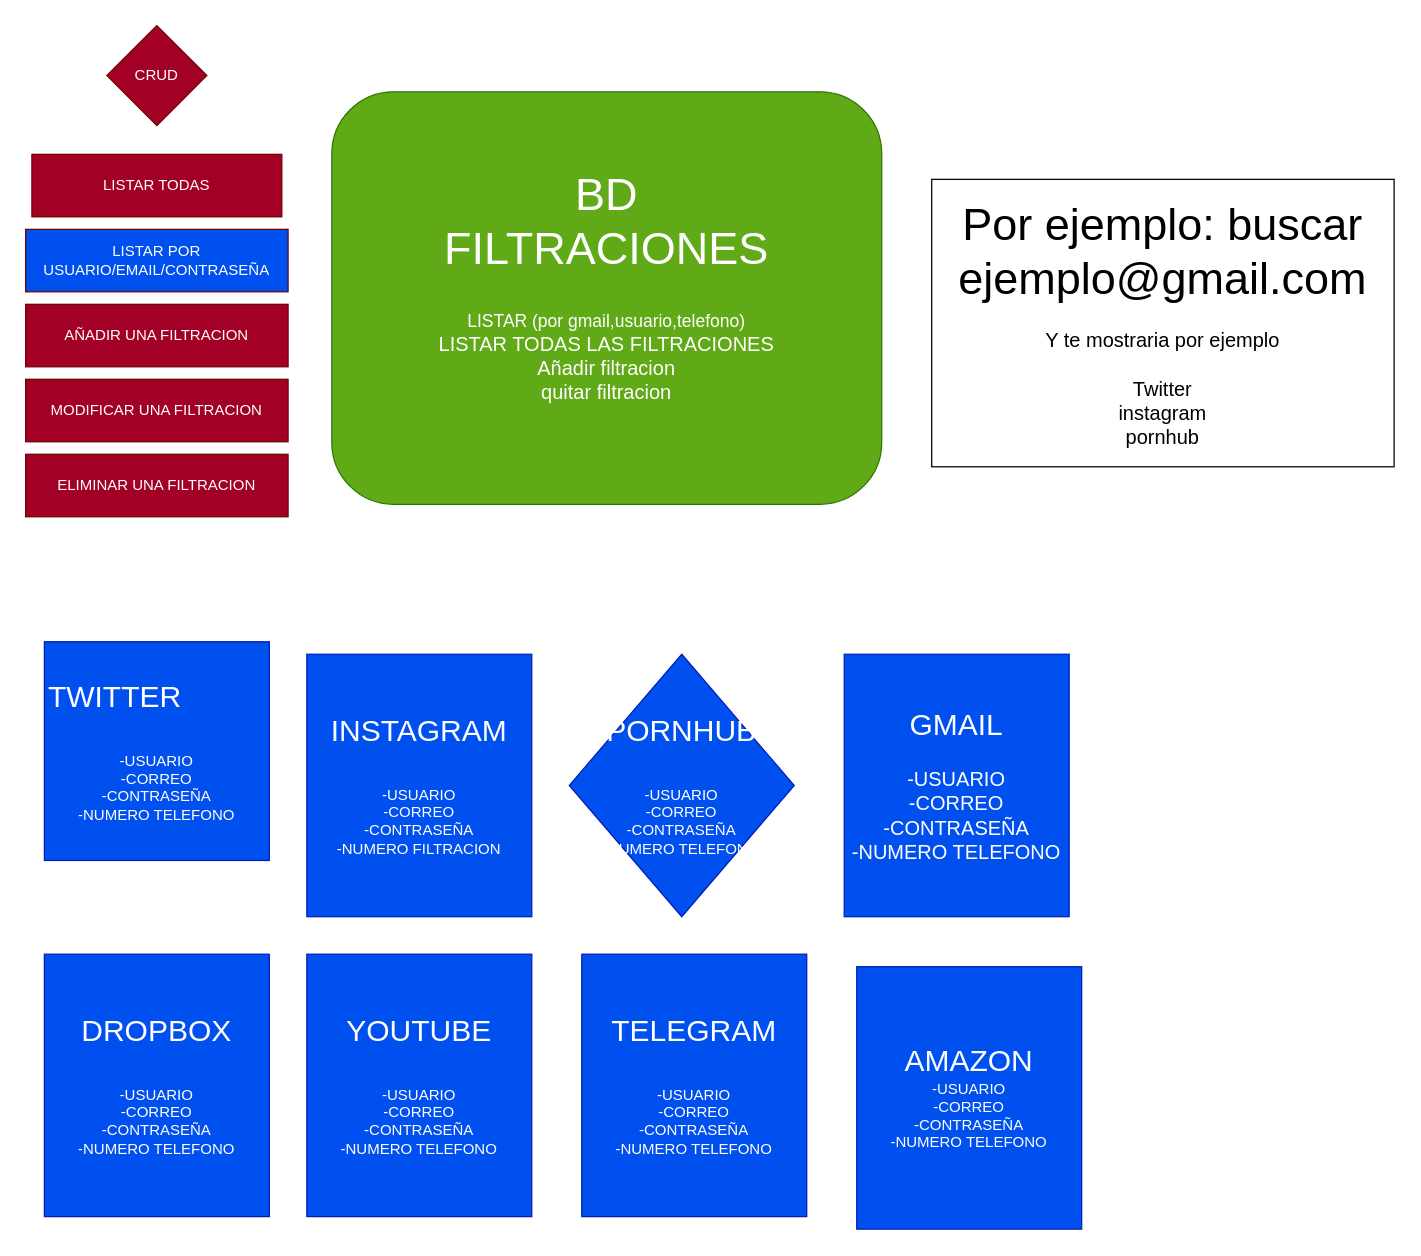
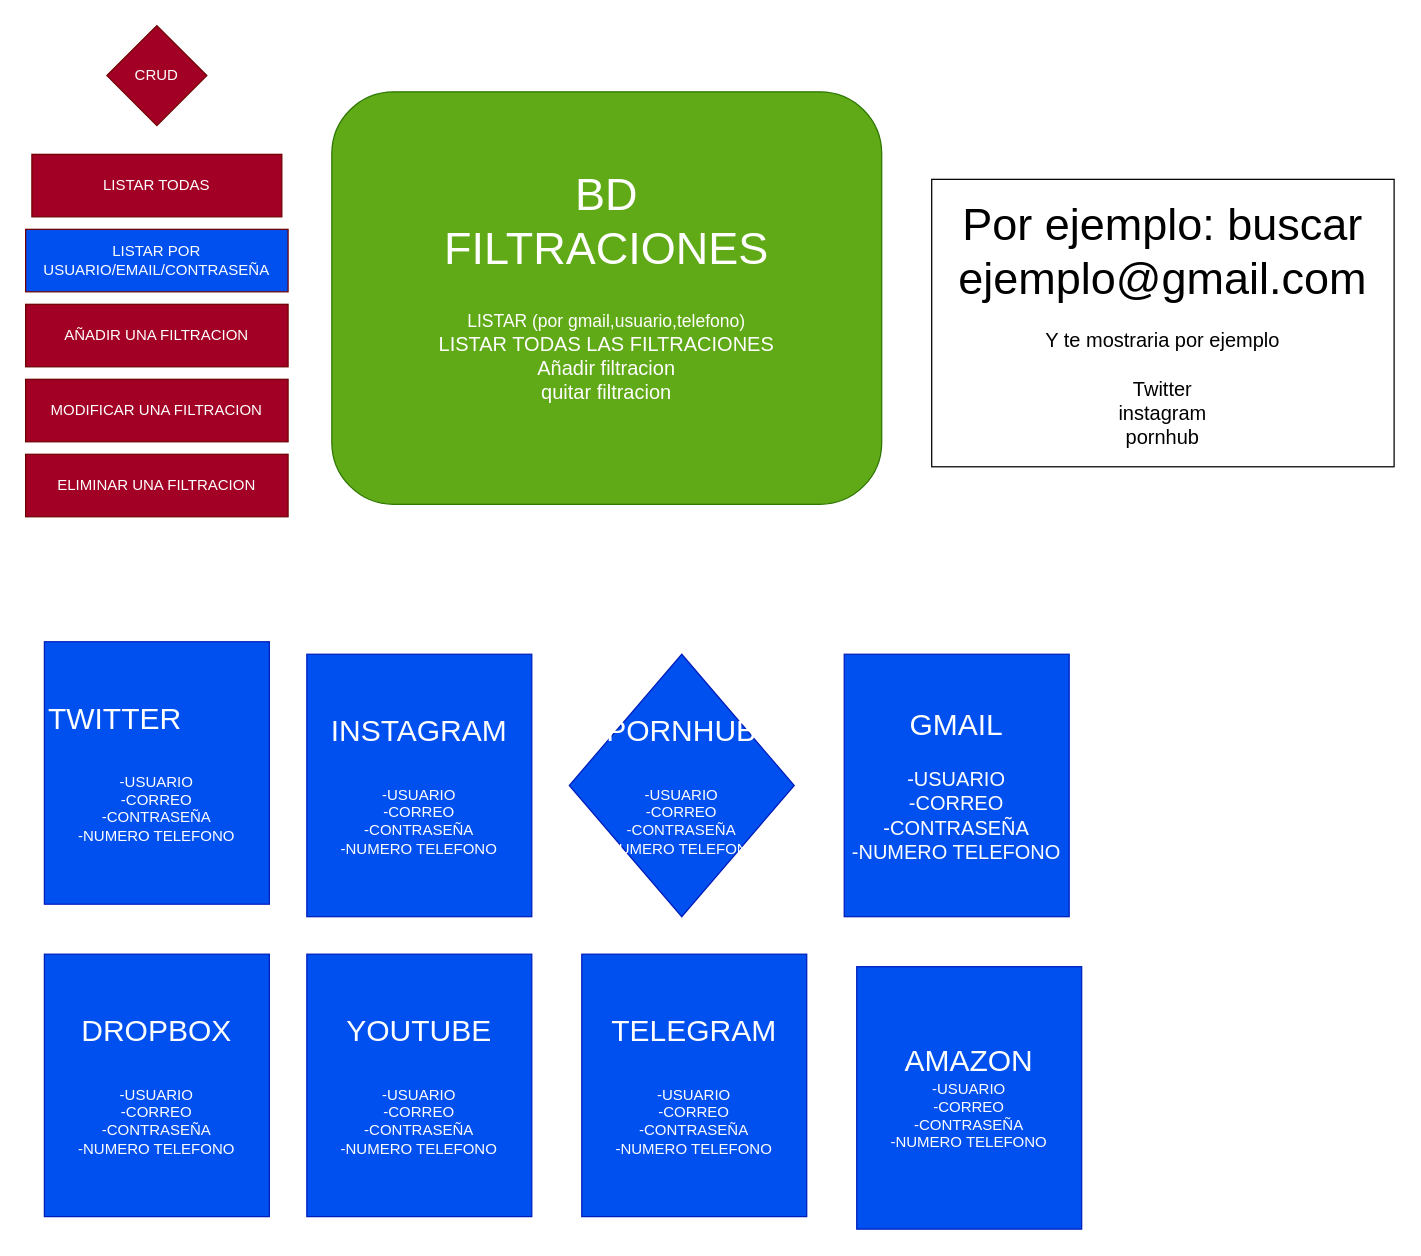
(157, 751) -> (157, 773)
(419, 786) -> (419, 786)
